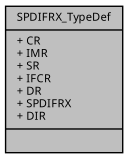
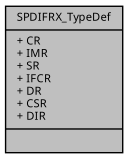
(45, 104) -> (32, 104)
